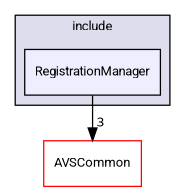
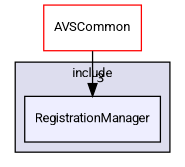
(93, 113) -> (93, 70)
